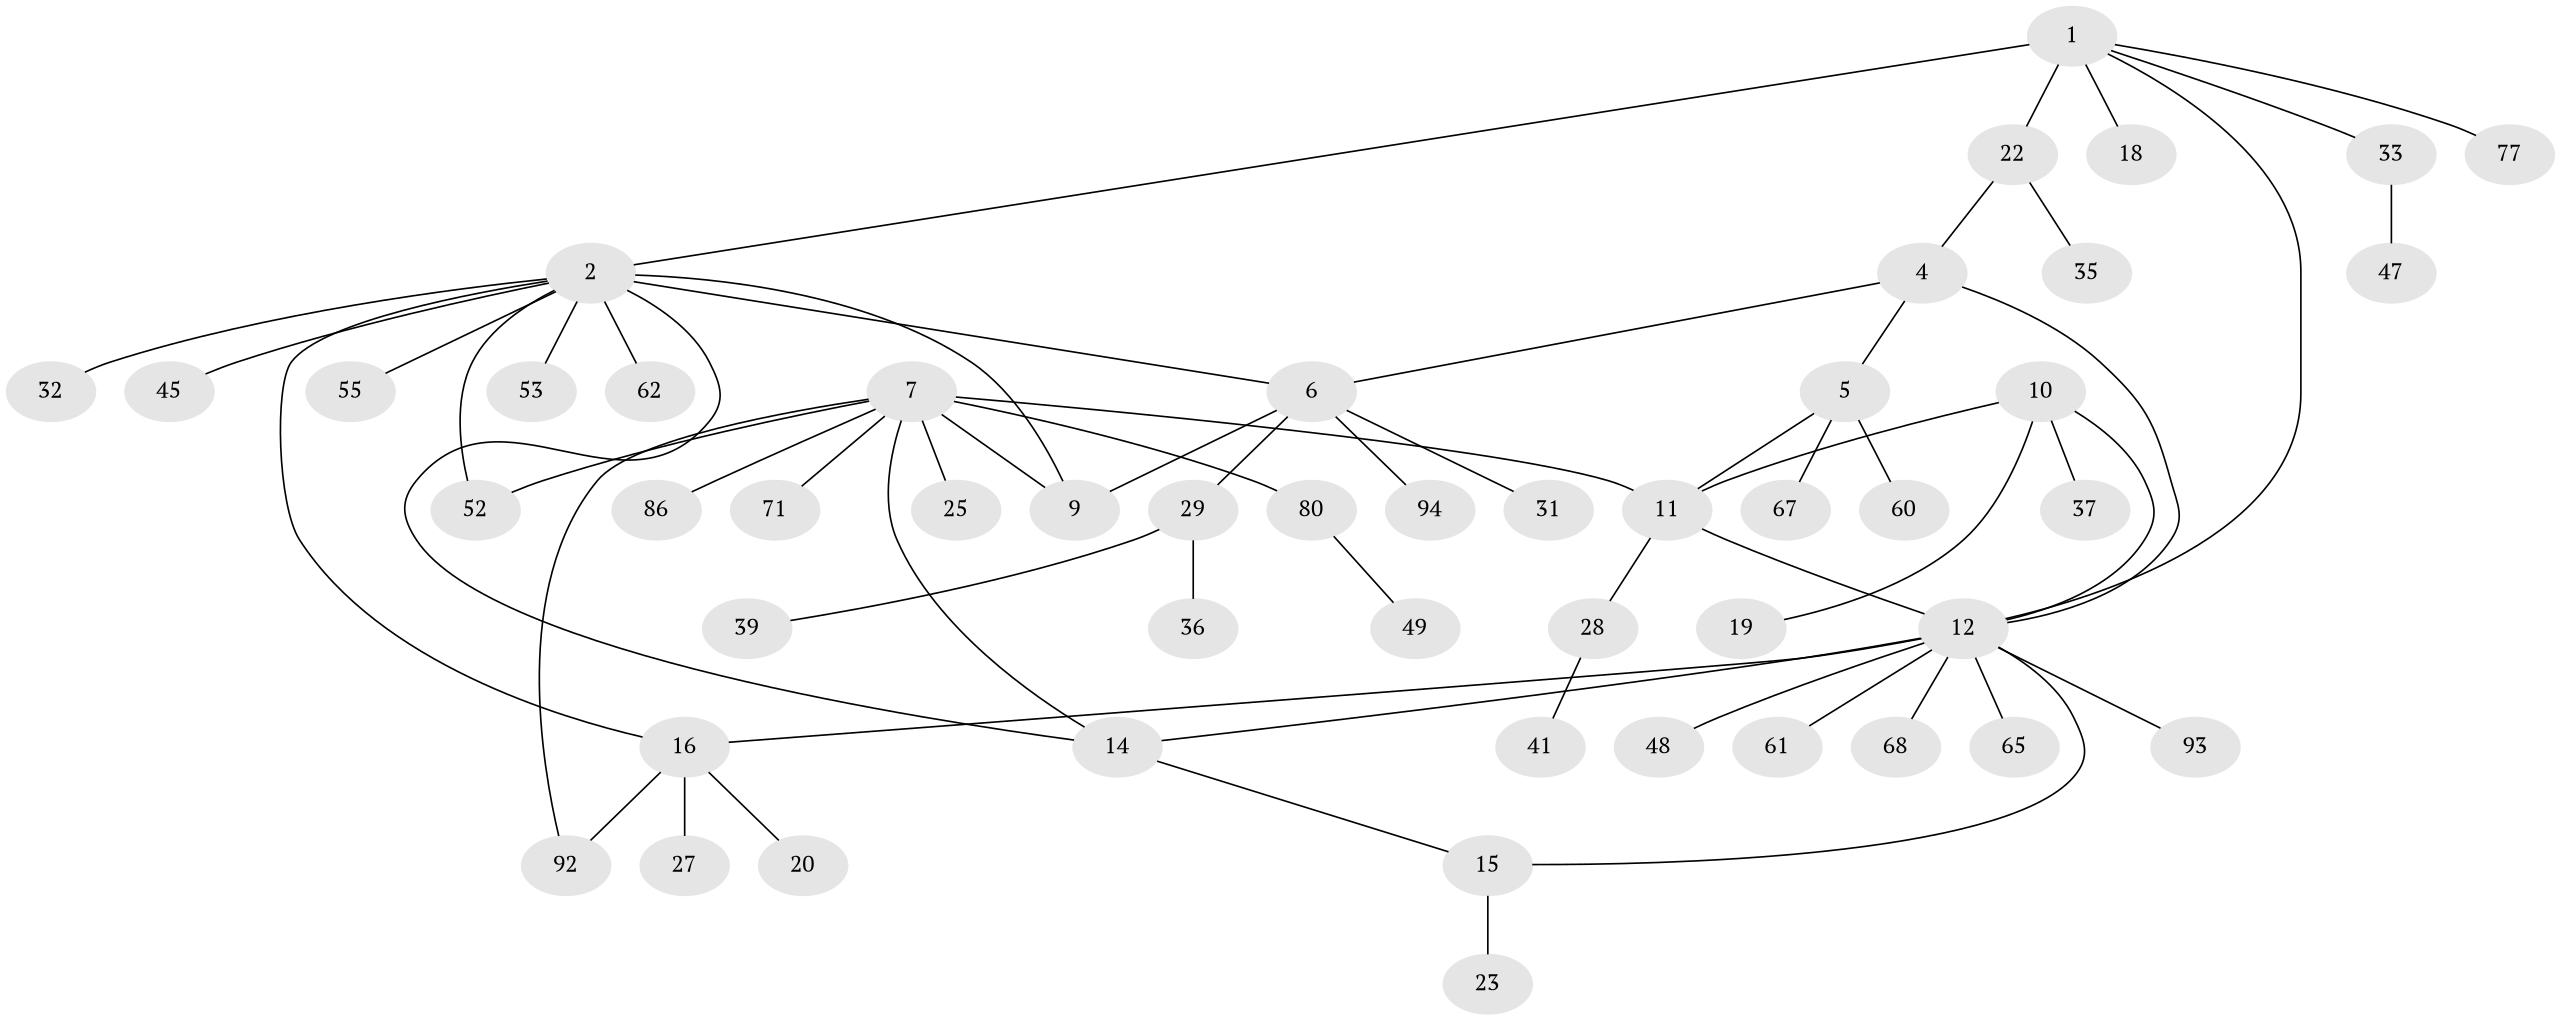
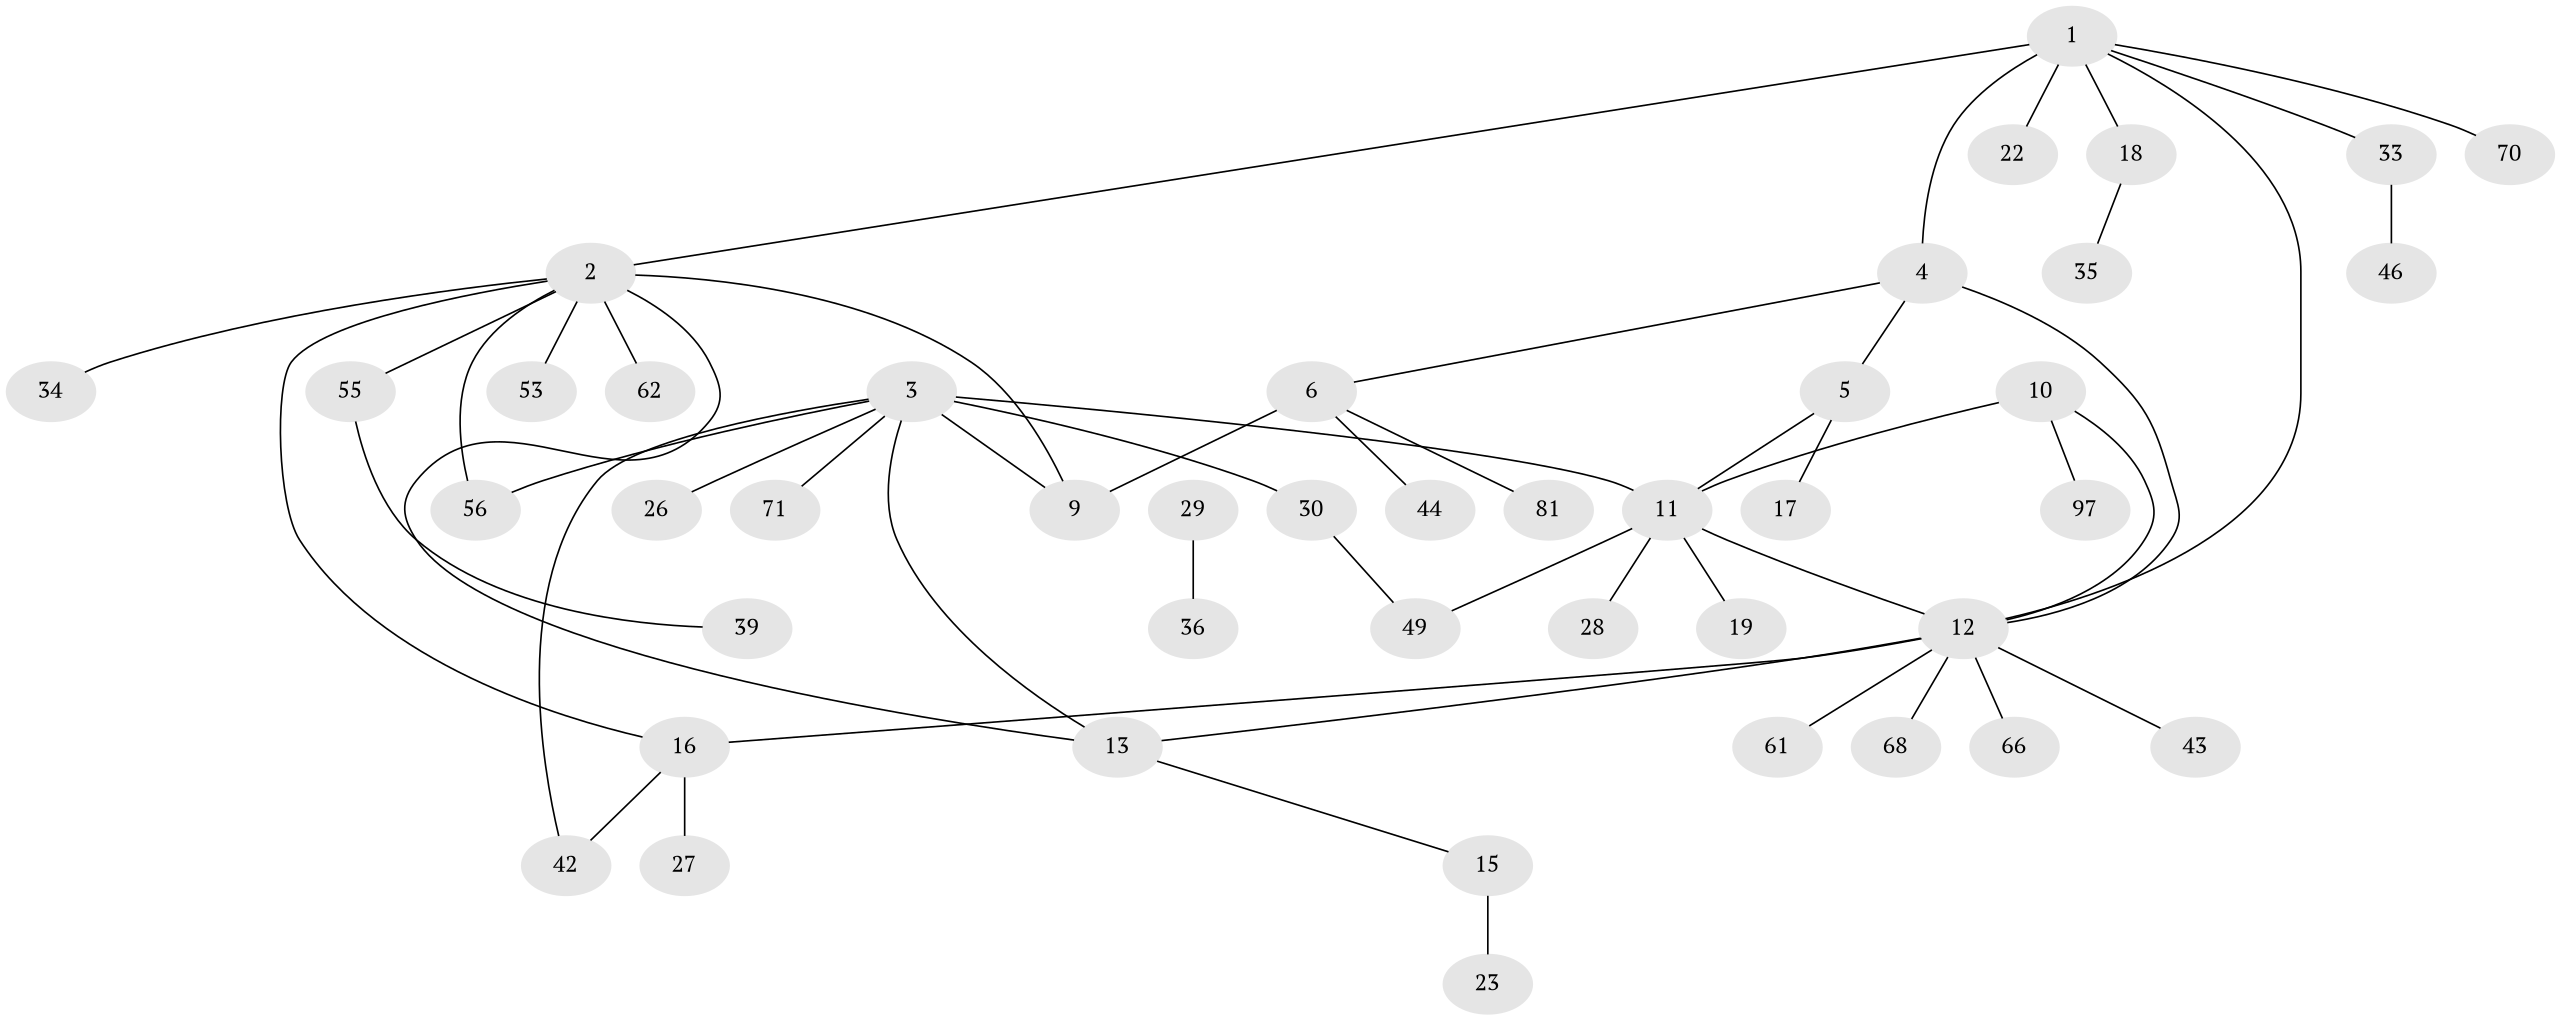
(2510, 155) -> (2510, 155)
(1968, 214) -> (1950, 131)
(2050, 214) -> (2109, 214)
(2391, 273) -> (2391, 273)
(951, 332) -> none
(51, 392) -> (51, 392)
(170, 392) -> none
(912, 392) -> (912, 392)
(1253, 451) -> none
(476, 510) -> (476, 510)
(657, 510) -> (657, 510)
(956, 510) -> none
(1312, 510) -> (1312, 510)
(1430, 510) -> (1430, 510)
(1549, 510) -> (1549, 510)
(1786, 510) -> (1786, 510)
(1904, 510) -> none
(2085, 510) -> (2085, 510)
(1940, 558) -> (1704, 569)
none -> (1542, 570)
(977, 584) -> (488, 584)
(1118, 747) -> (1118, 747)
(1540, 747) -> none
(1659, 747) -> none
(2014, 747) -> (2014, 747)
(2196, 747) -> (2196, 747)
(1894, 842) -> none
(566, 866) -> (566, 866)
(803, 866) -> none
